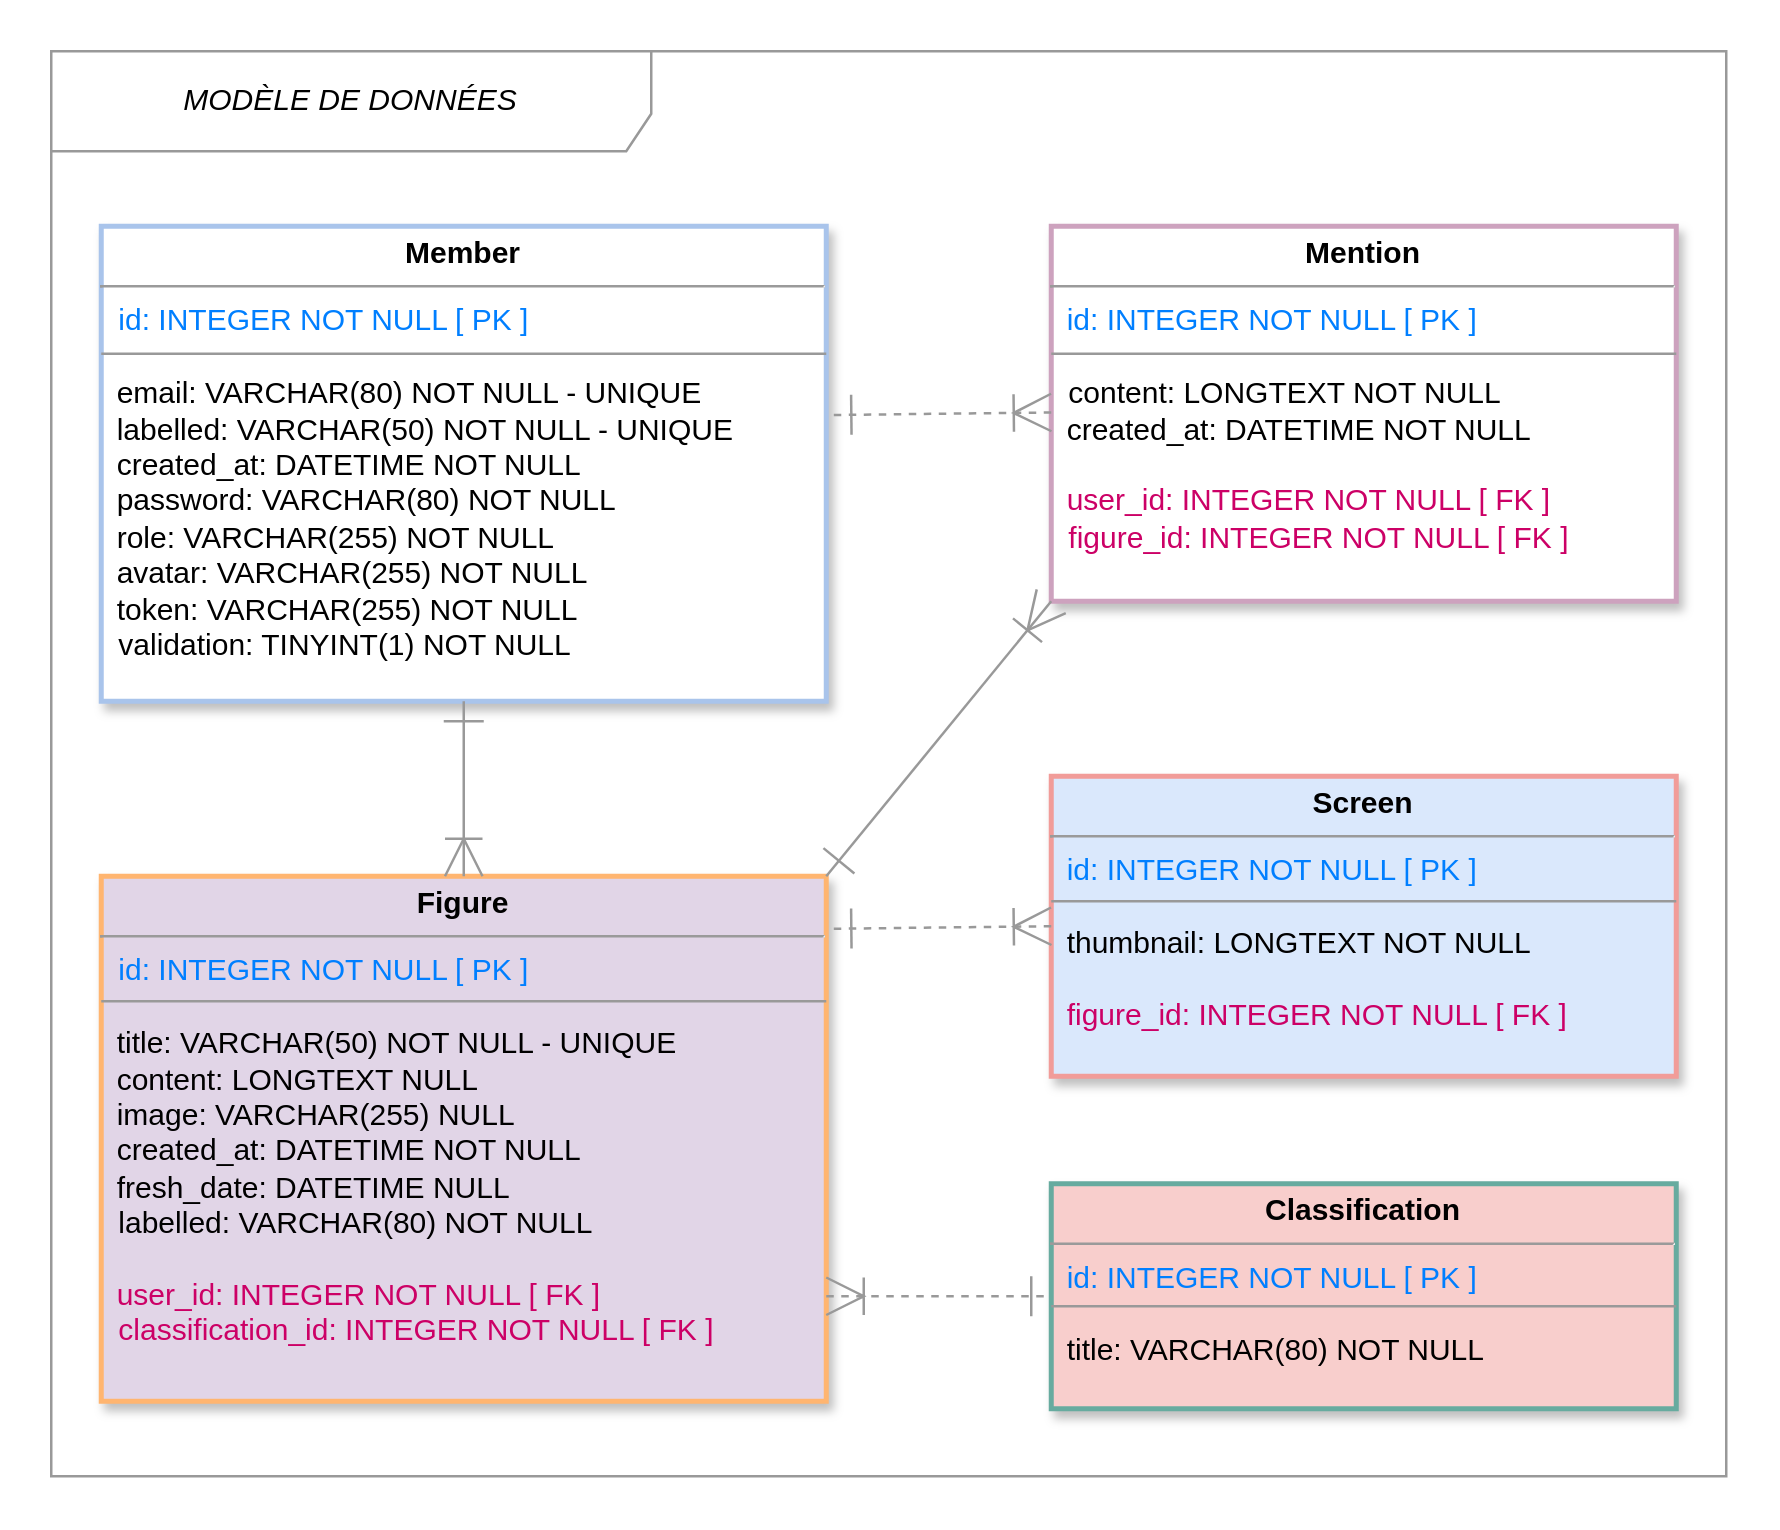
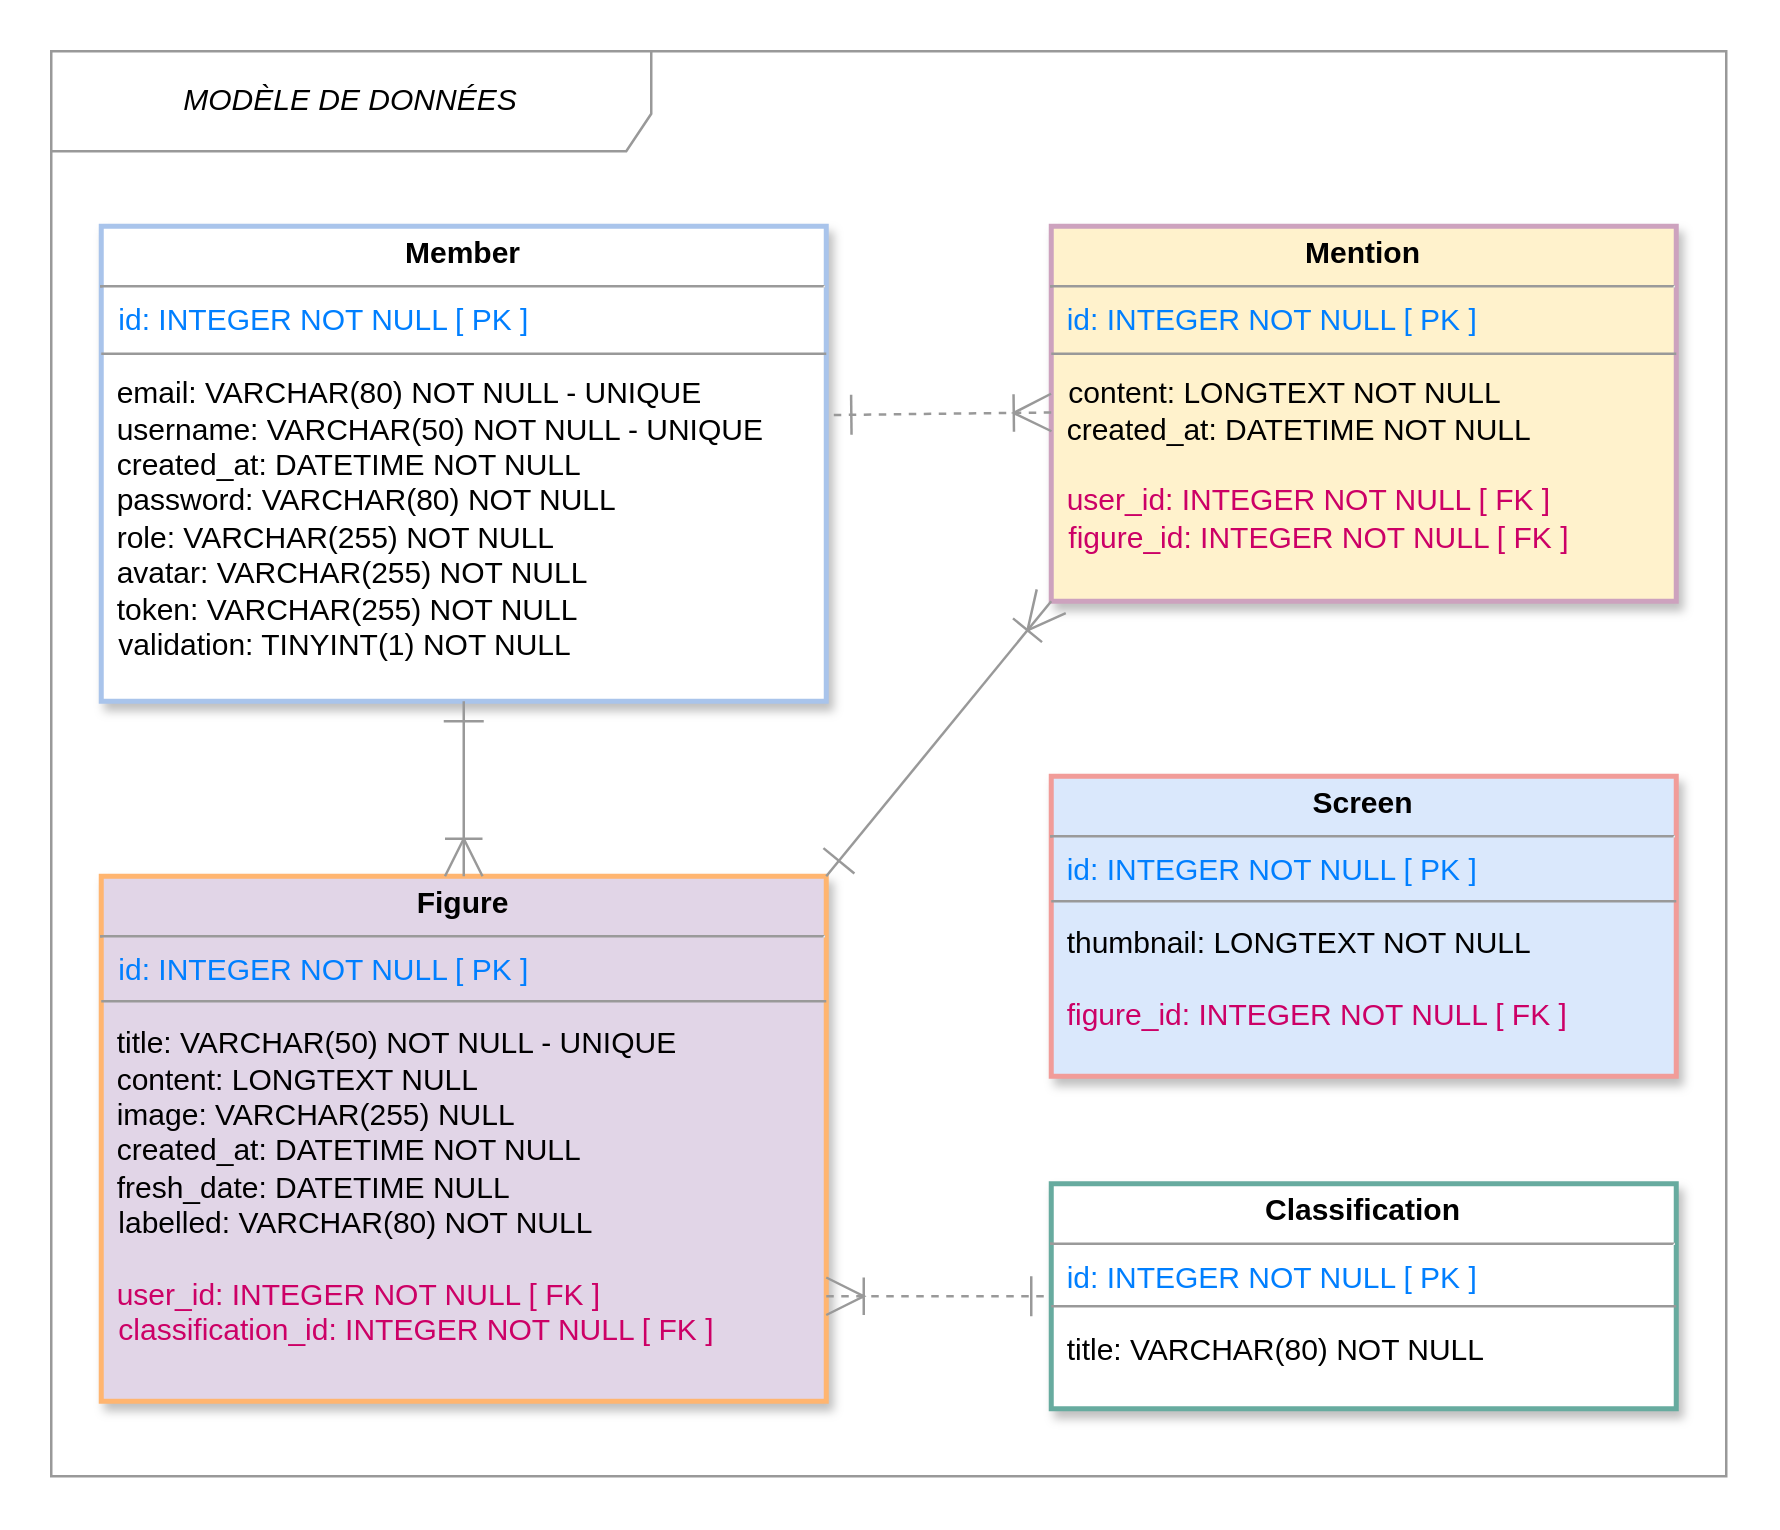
(394, 406) -> (405, 406)
(1364, 414) -> (1364, 414)
(942, 927) -> none
(1364, 1296) -> (1364, 1296)
